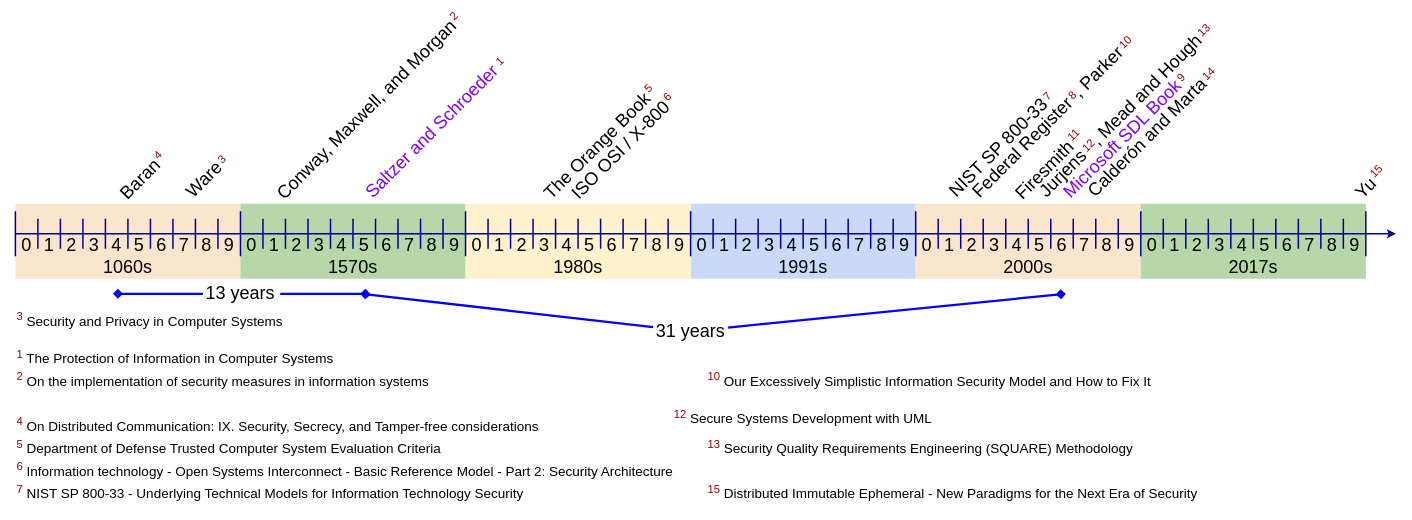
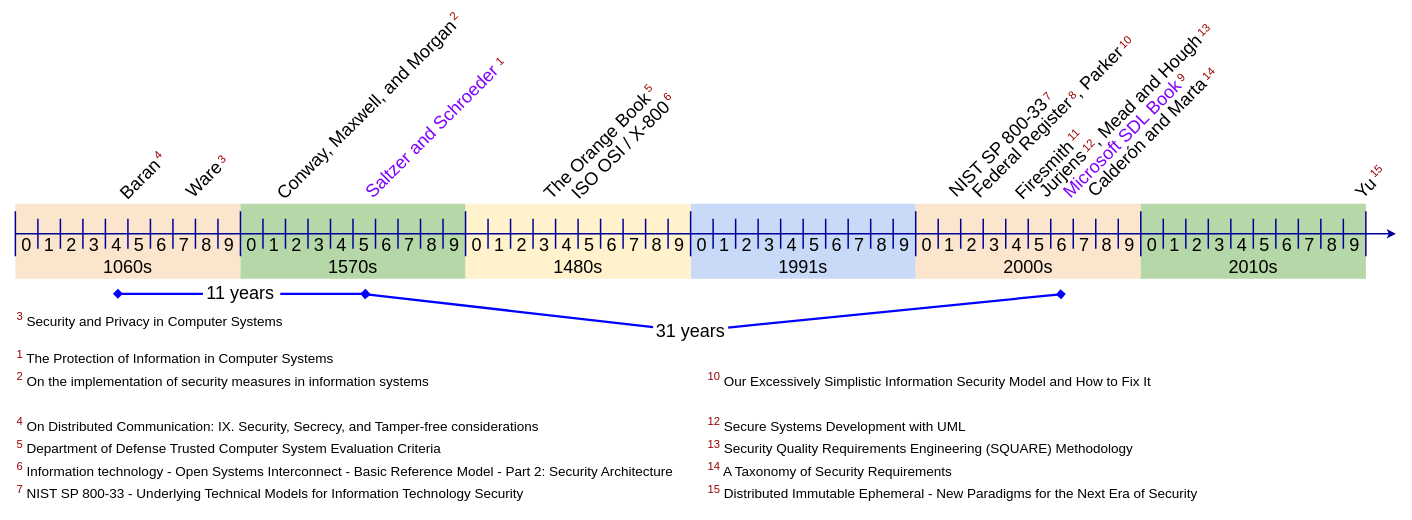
(578, 267) -> (578, 267)
(1253, 267) -> (1253, 267)
(240, 294) -> (240, 294)
(875, 417) -> (908, 425)
none -> (923, 470)
